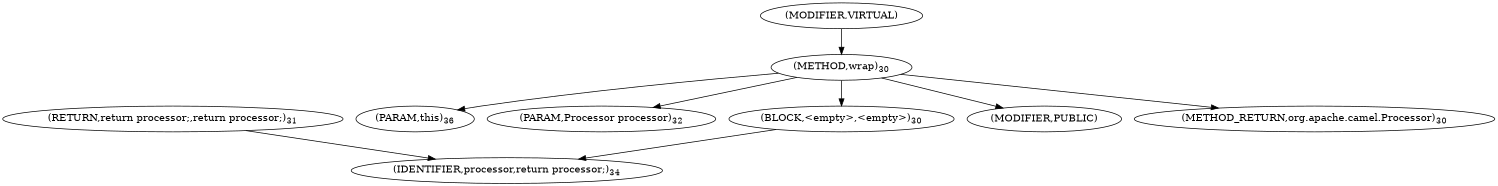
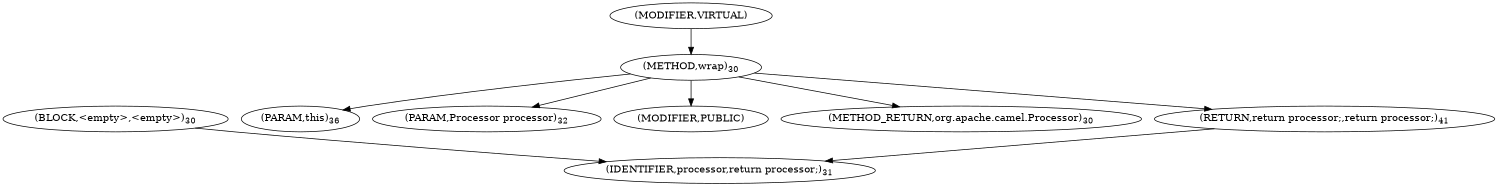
(842, 90) -> (979, 91)
(292, 118) -> (1444, 118)
(615, 169) -> (828, 169)
